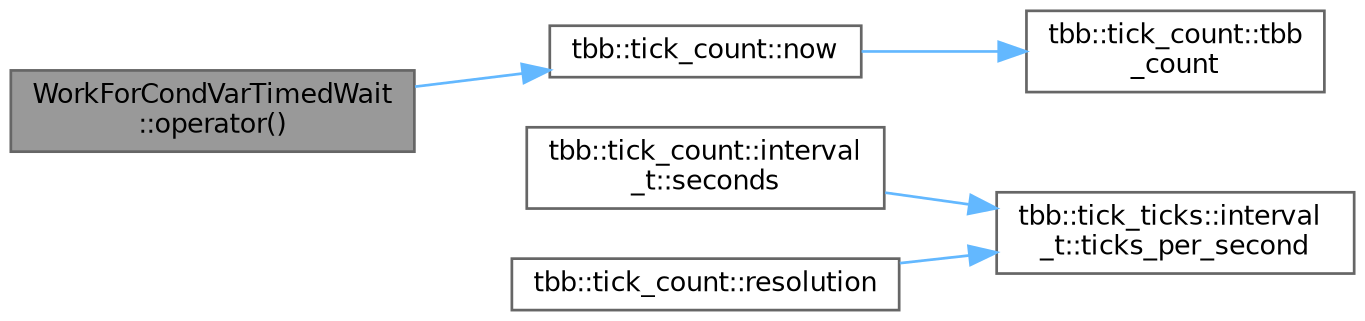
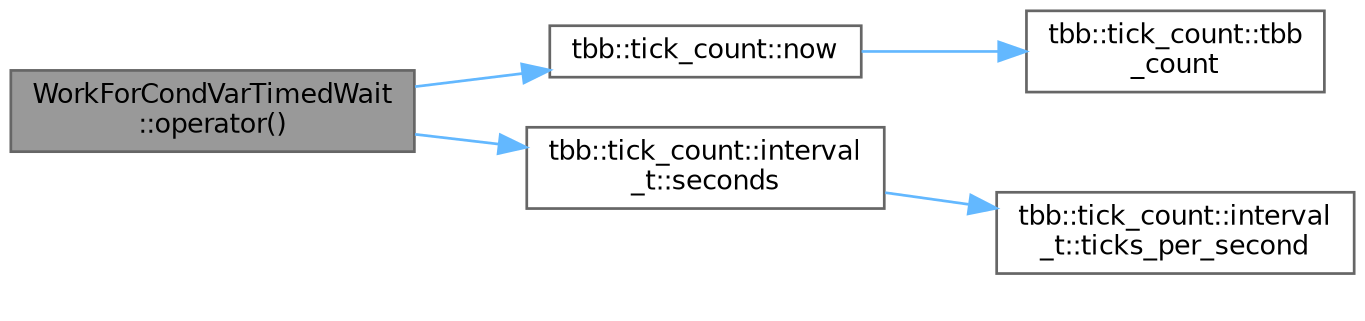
none -> (457, 139)
(1175, 233) -> (1175, 233)
(706, 284) -> none
